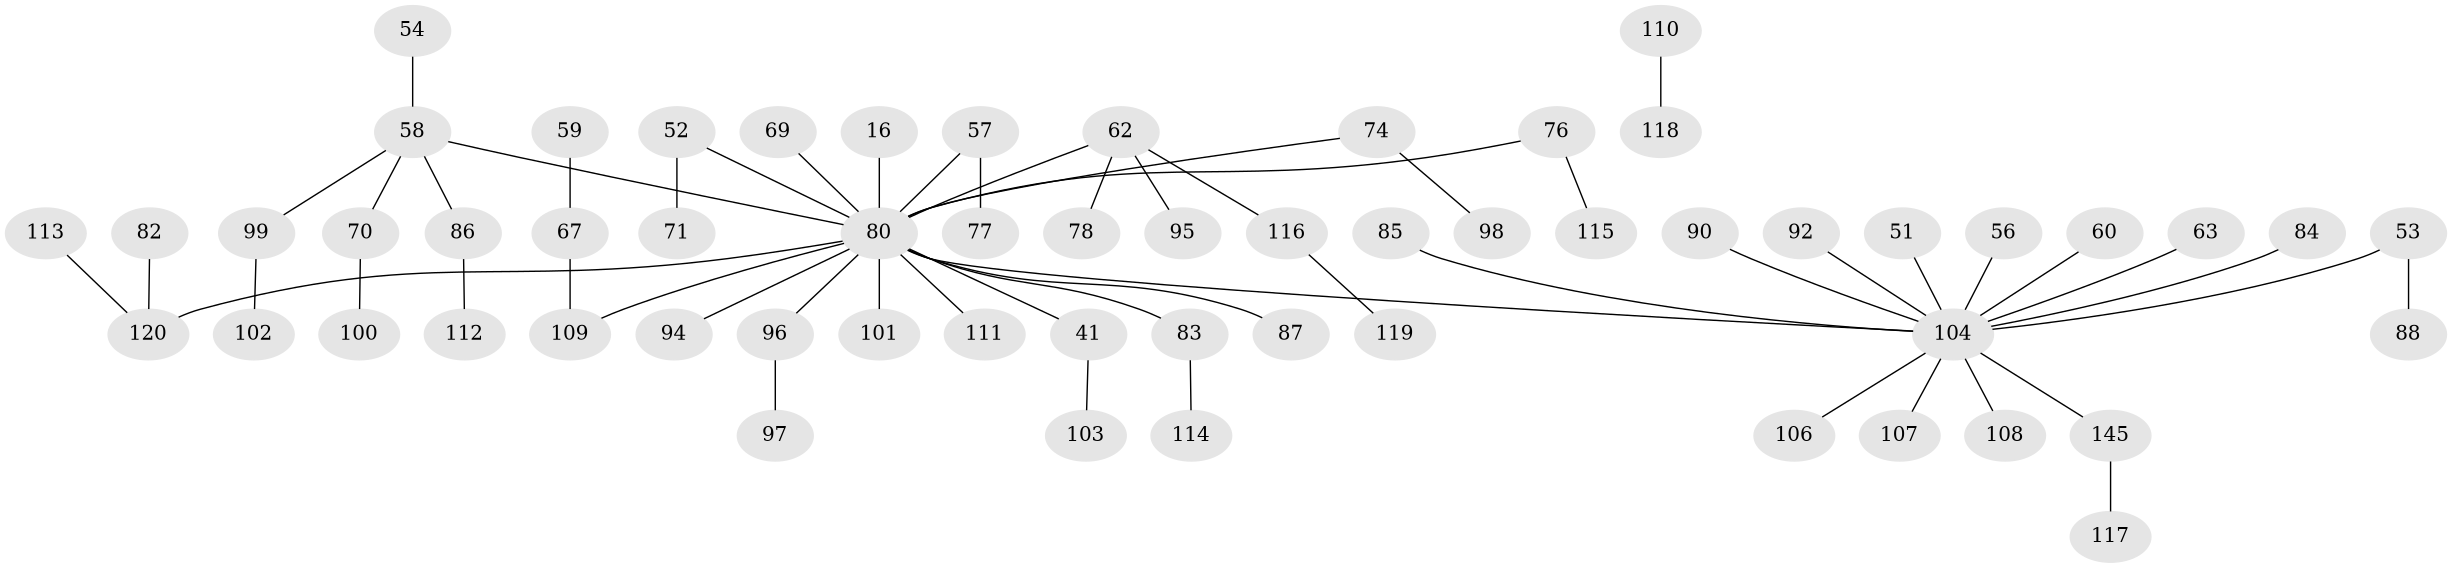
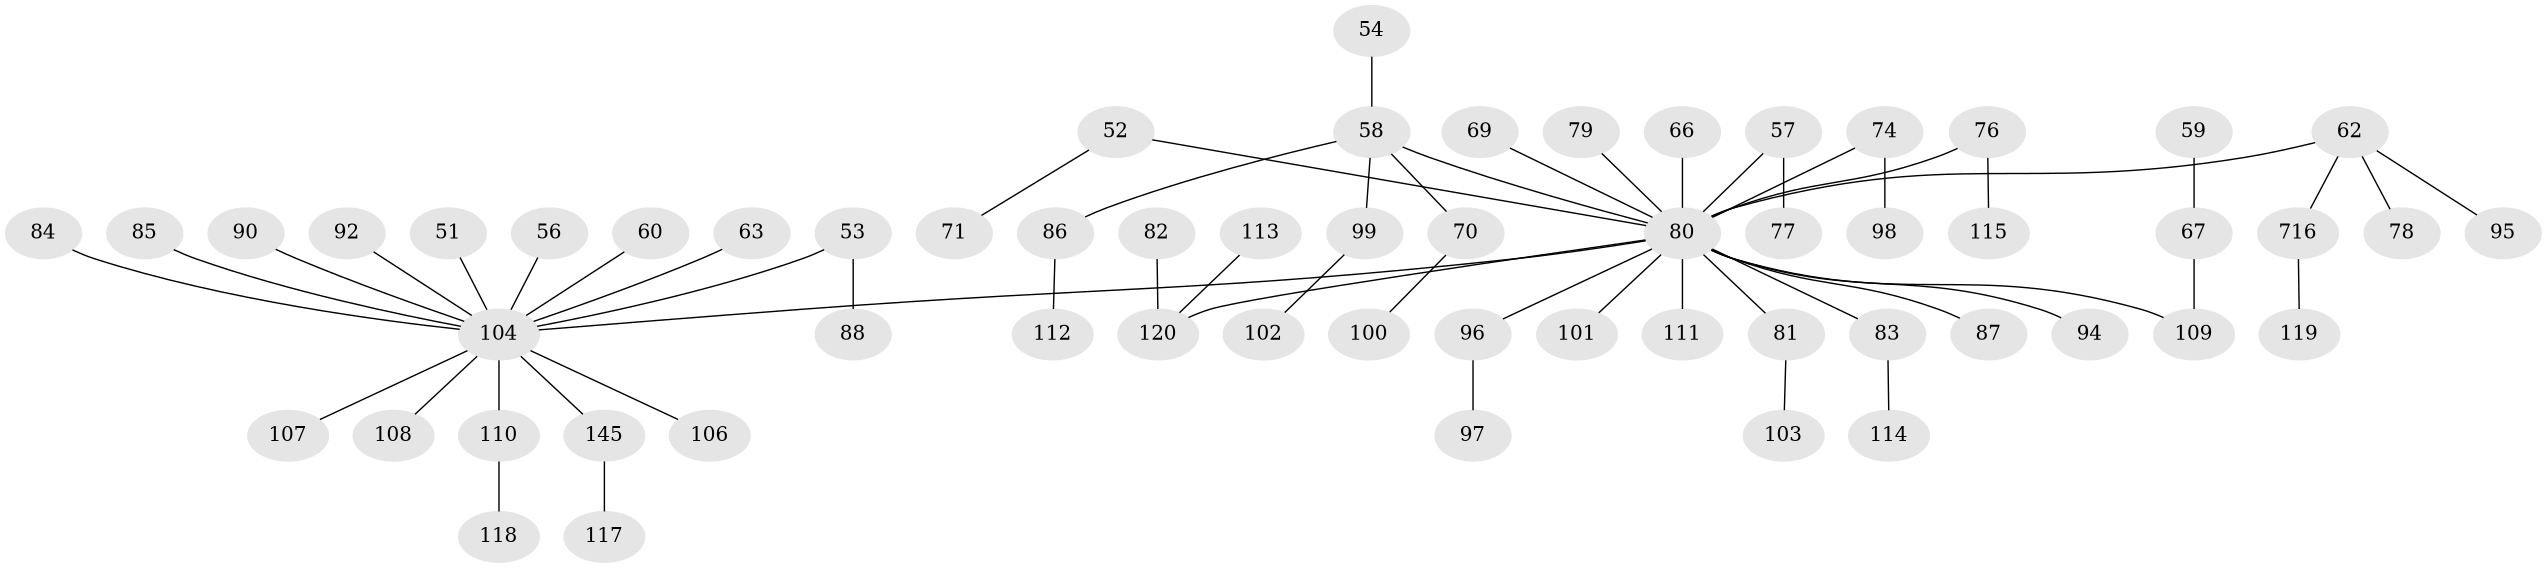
(879, 132) -> (1682, 132)
none -> (1581, 132)
(1287, 233) -> (2298, 233)
(1089, 335) -> (1786, 335)
none -> (499, 385)
